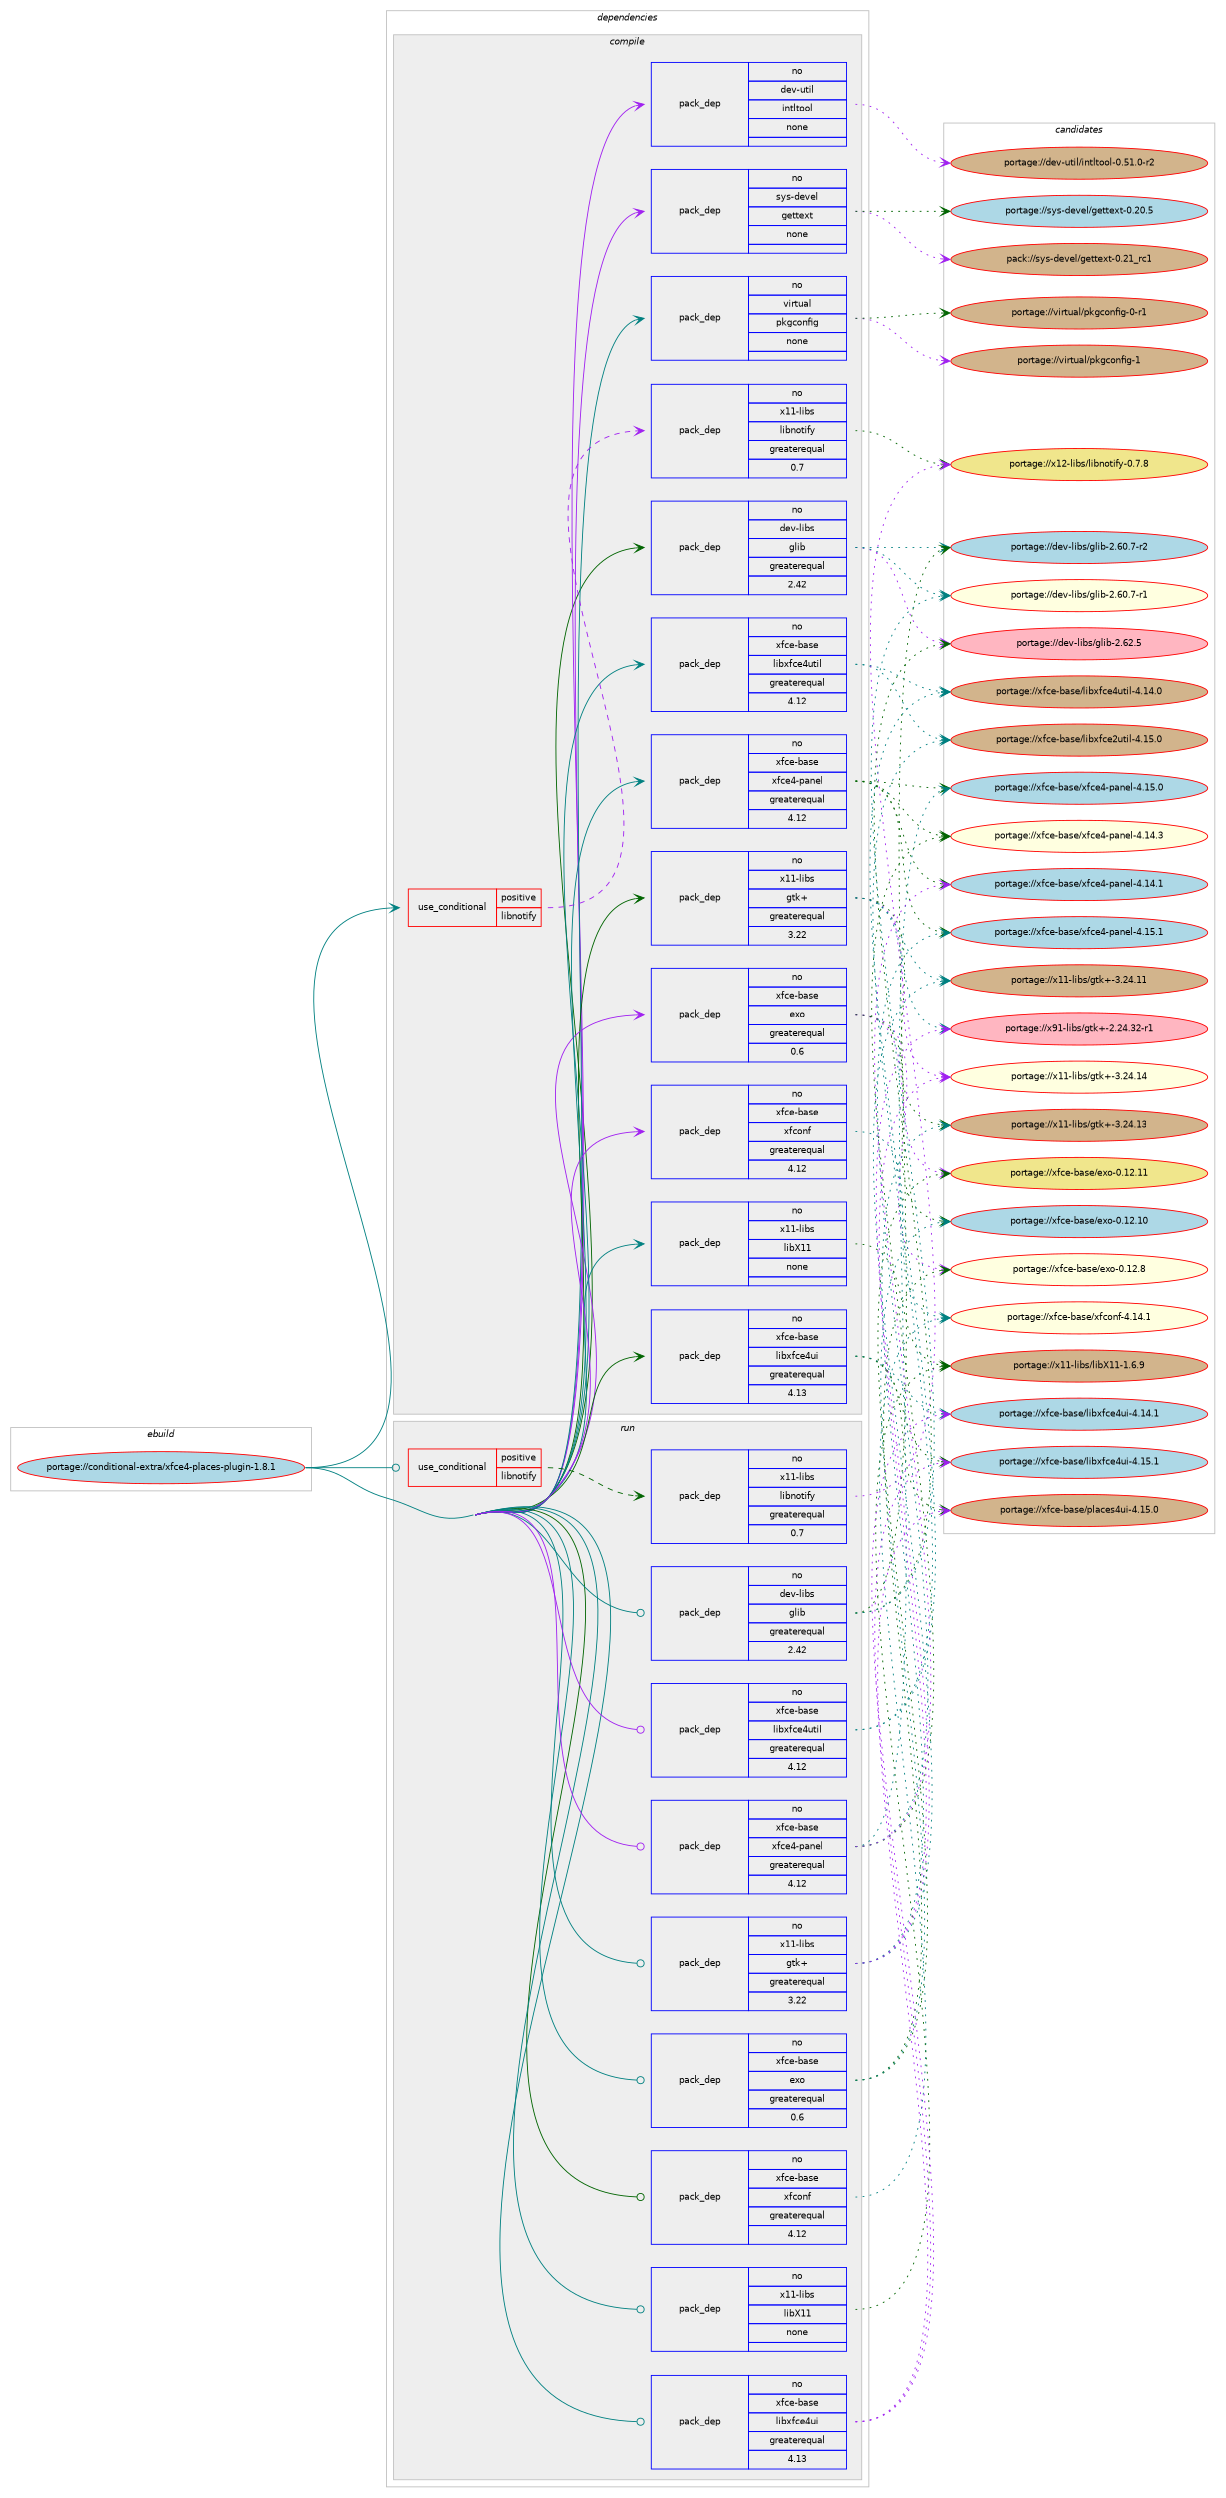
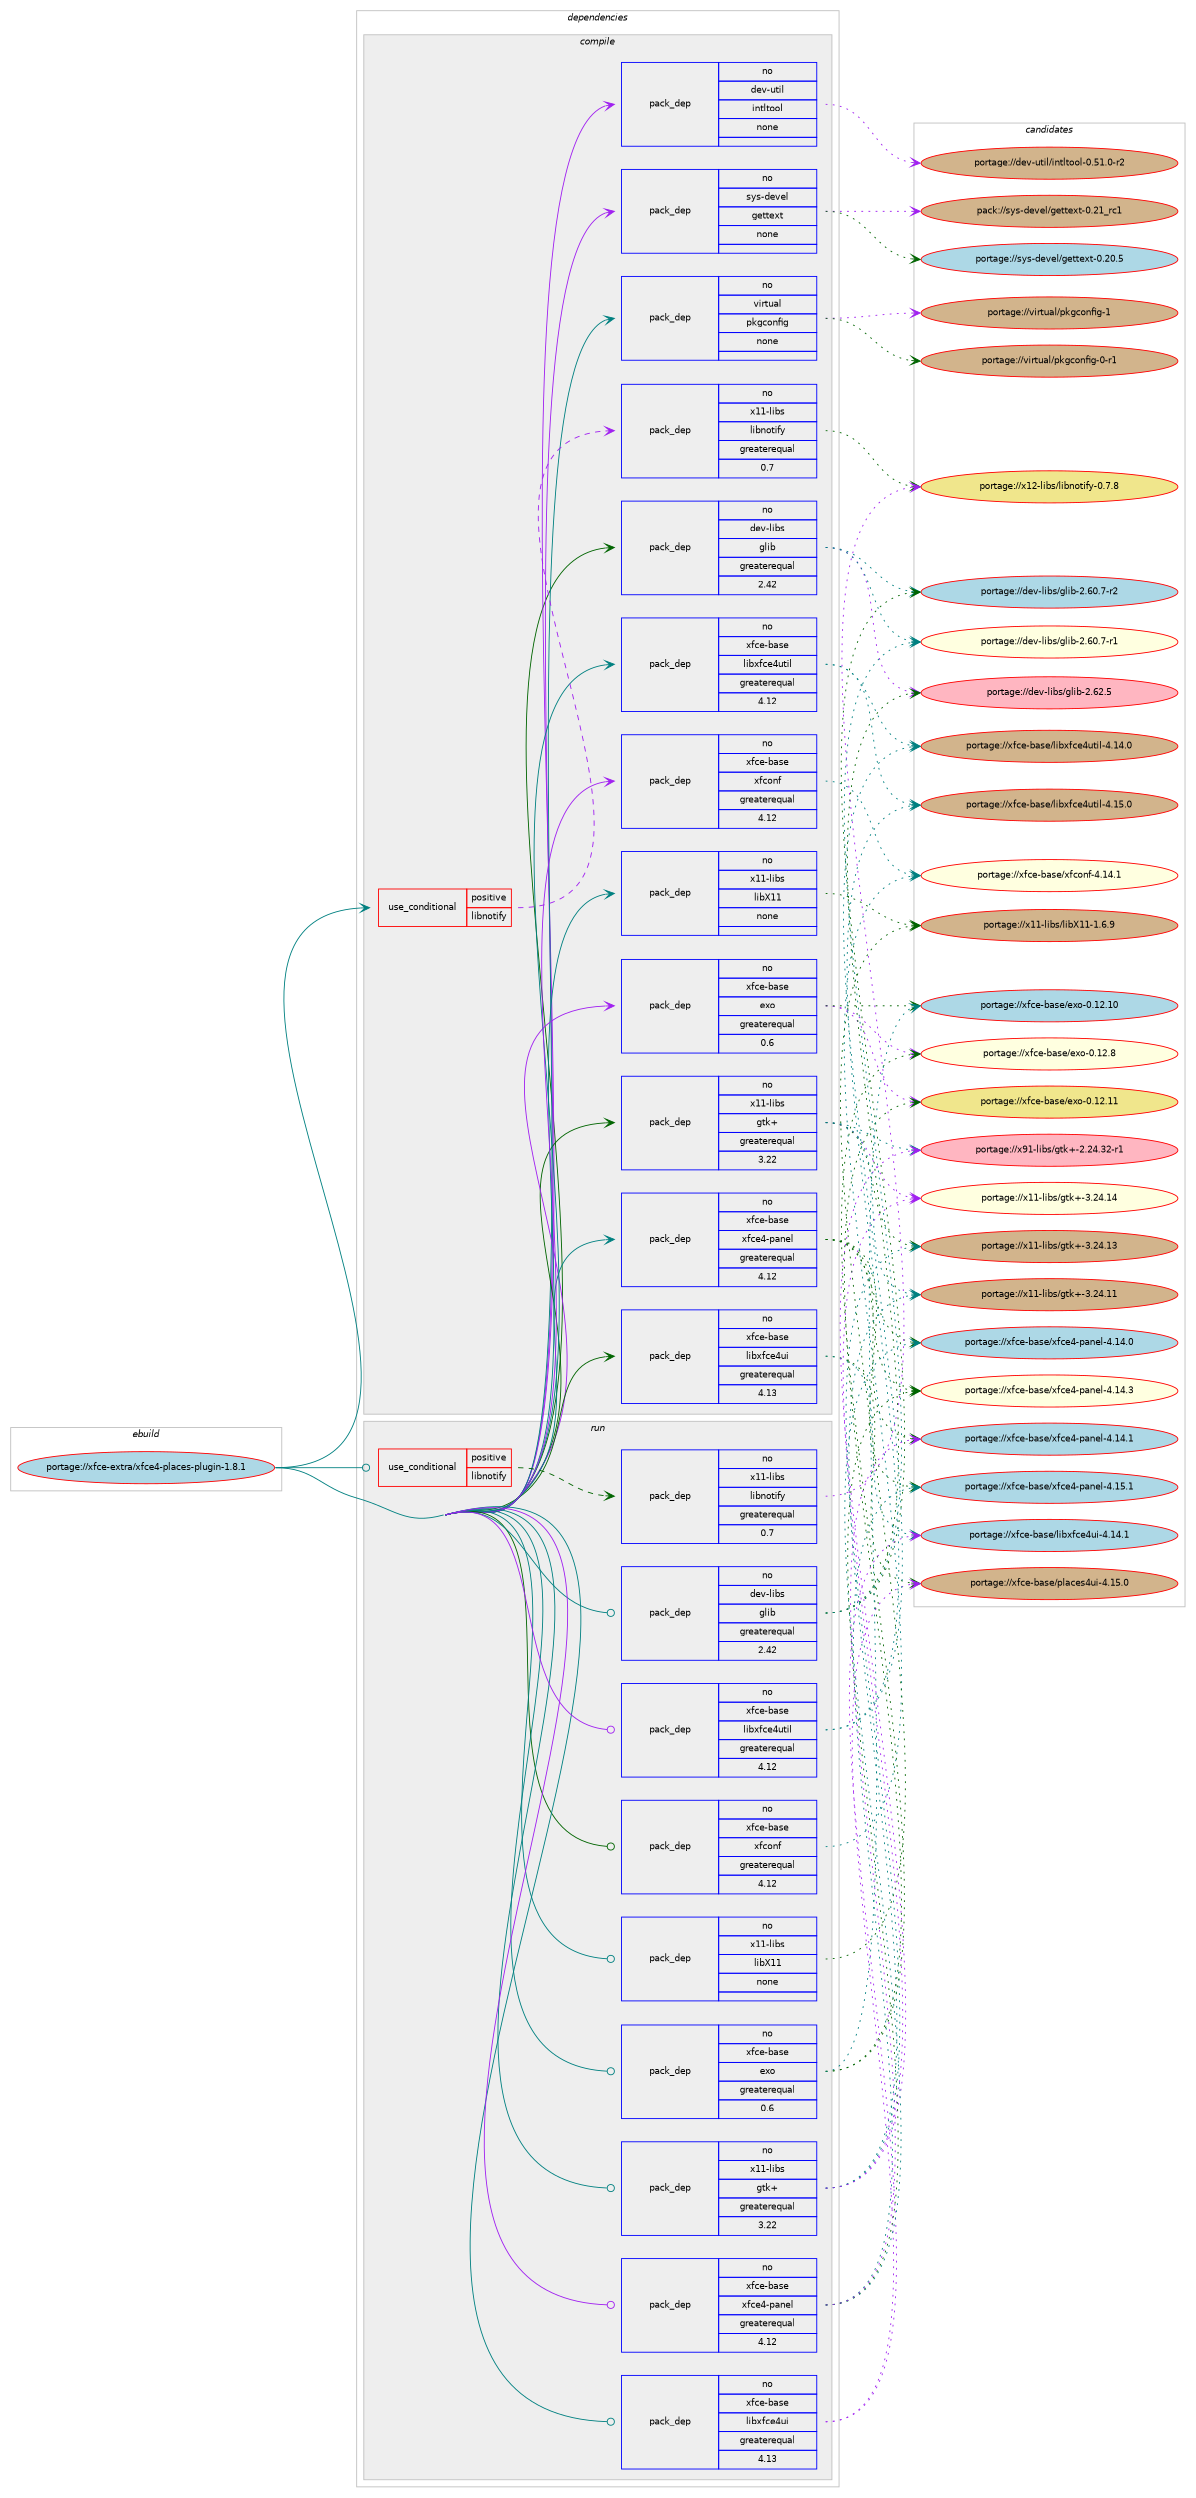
(1079, 740) -> (1049, 805)
(1079, 788) -> (1049, 1343)
(1079, 1462) -> none
(161, 1468) -> (146, 1468)
